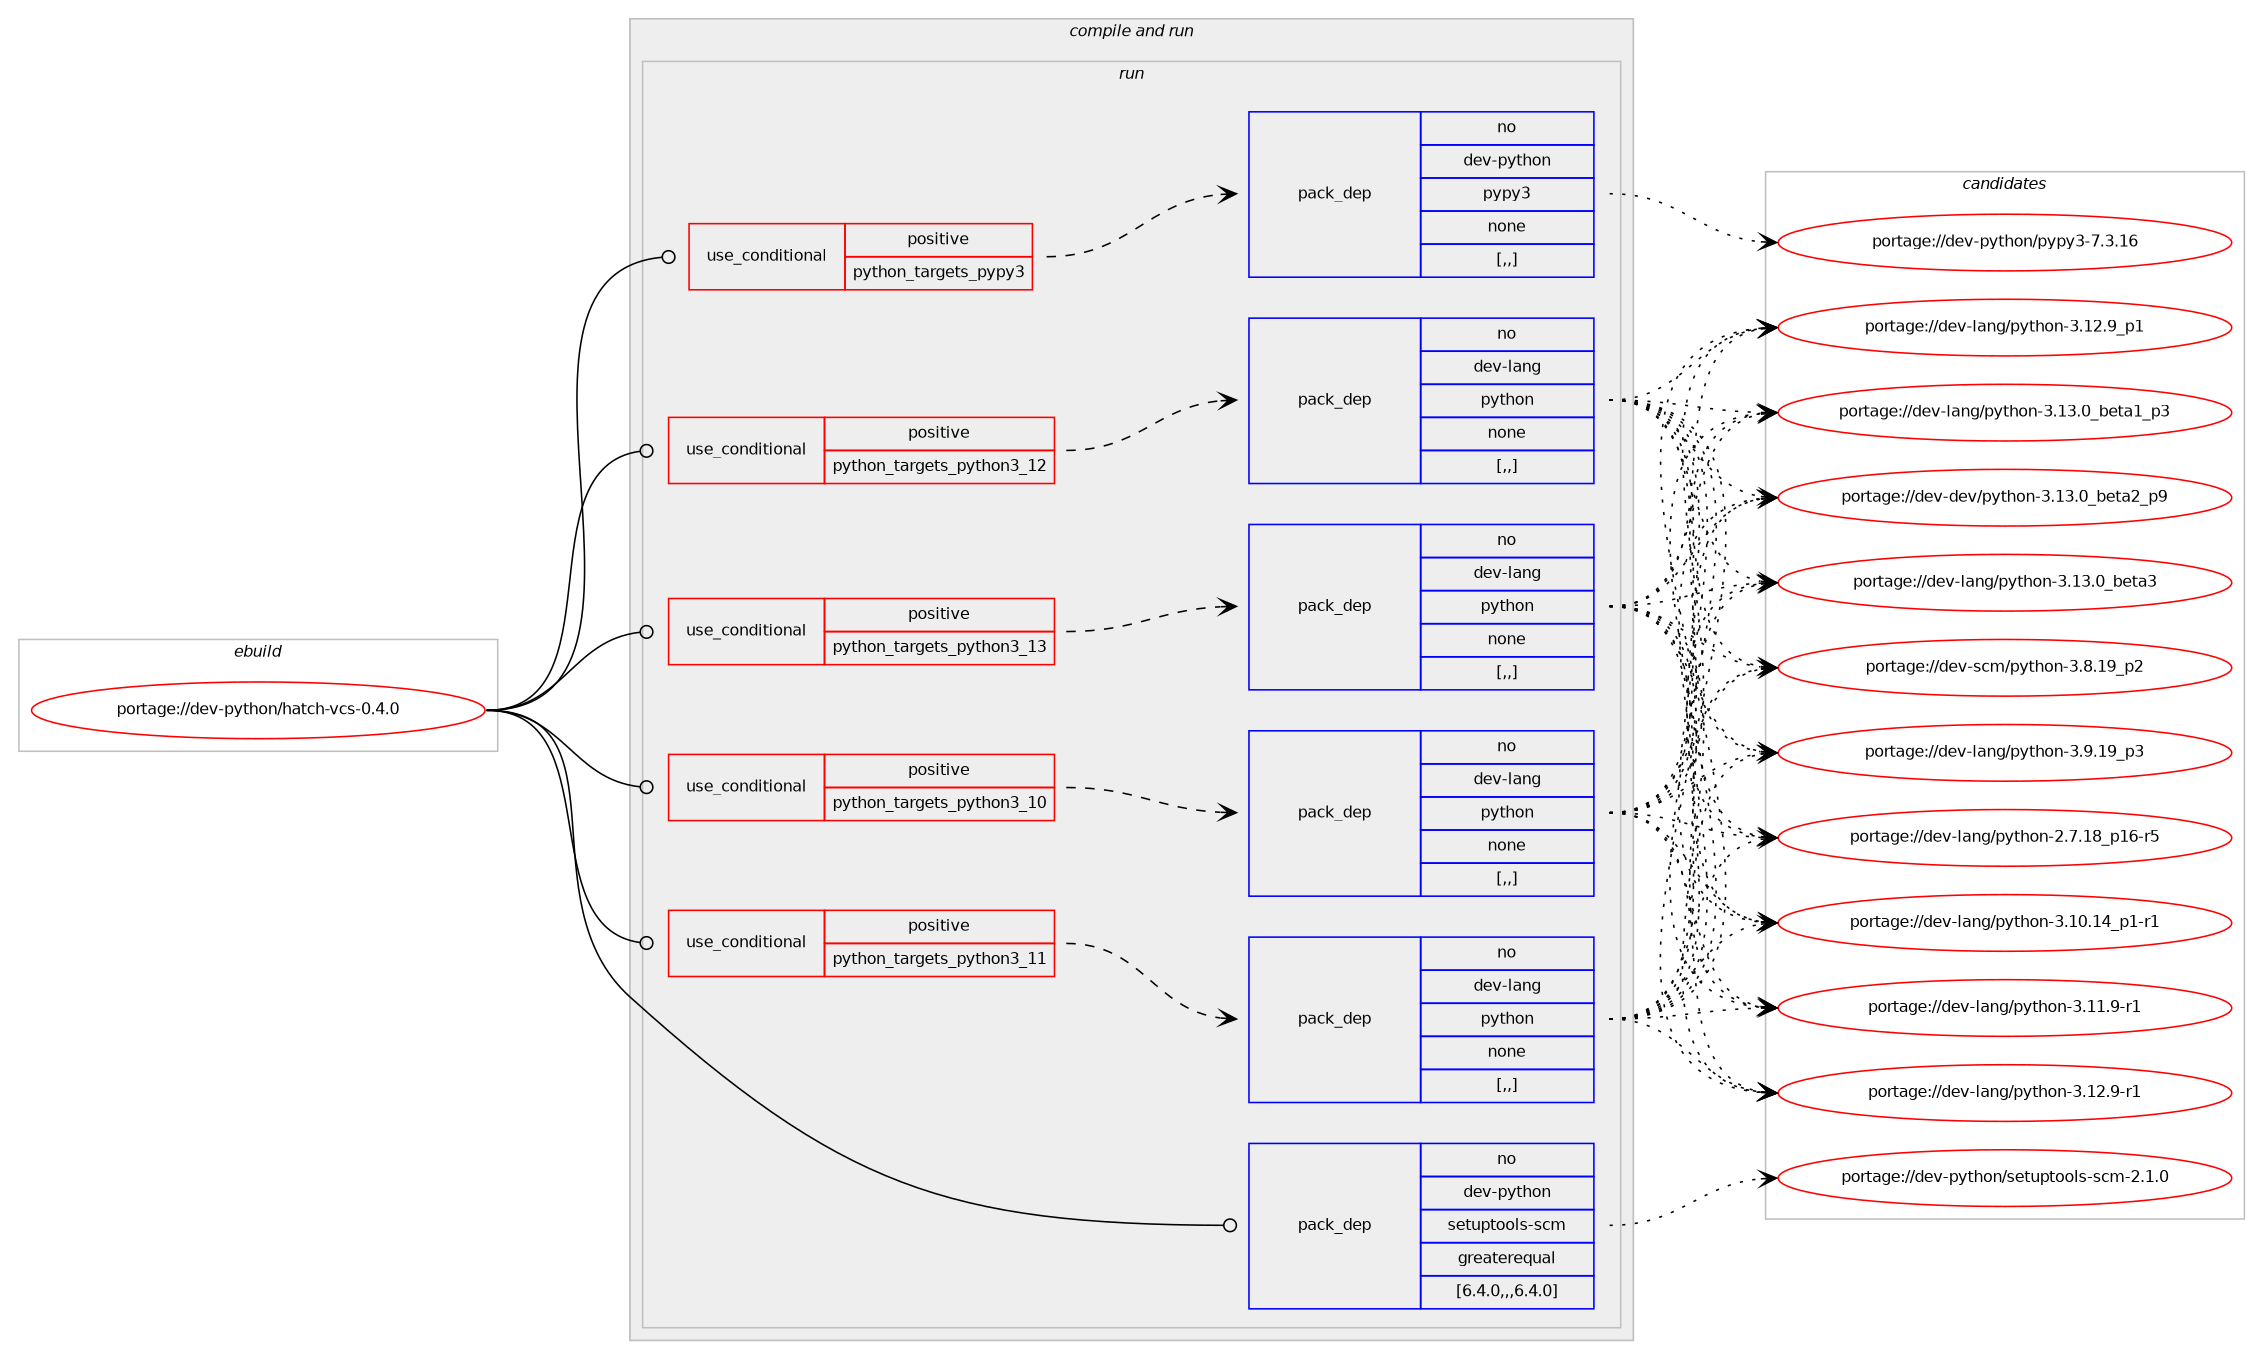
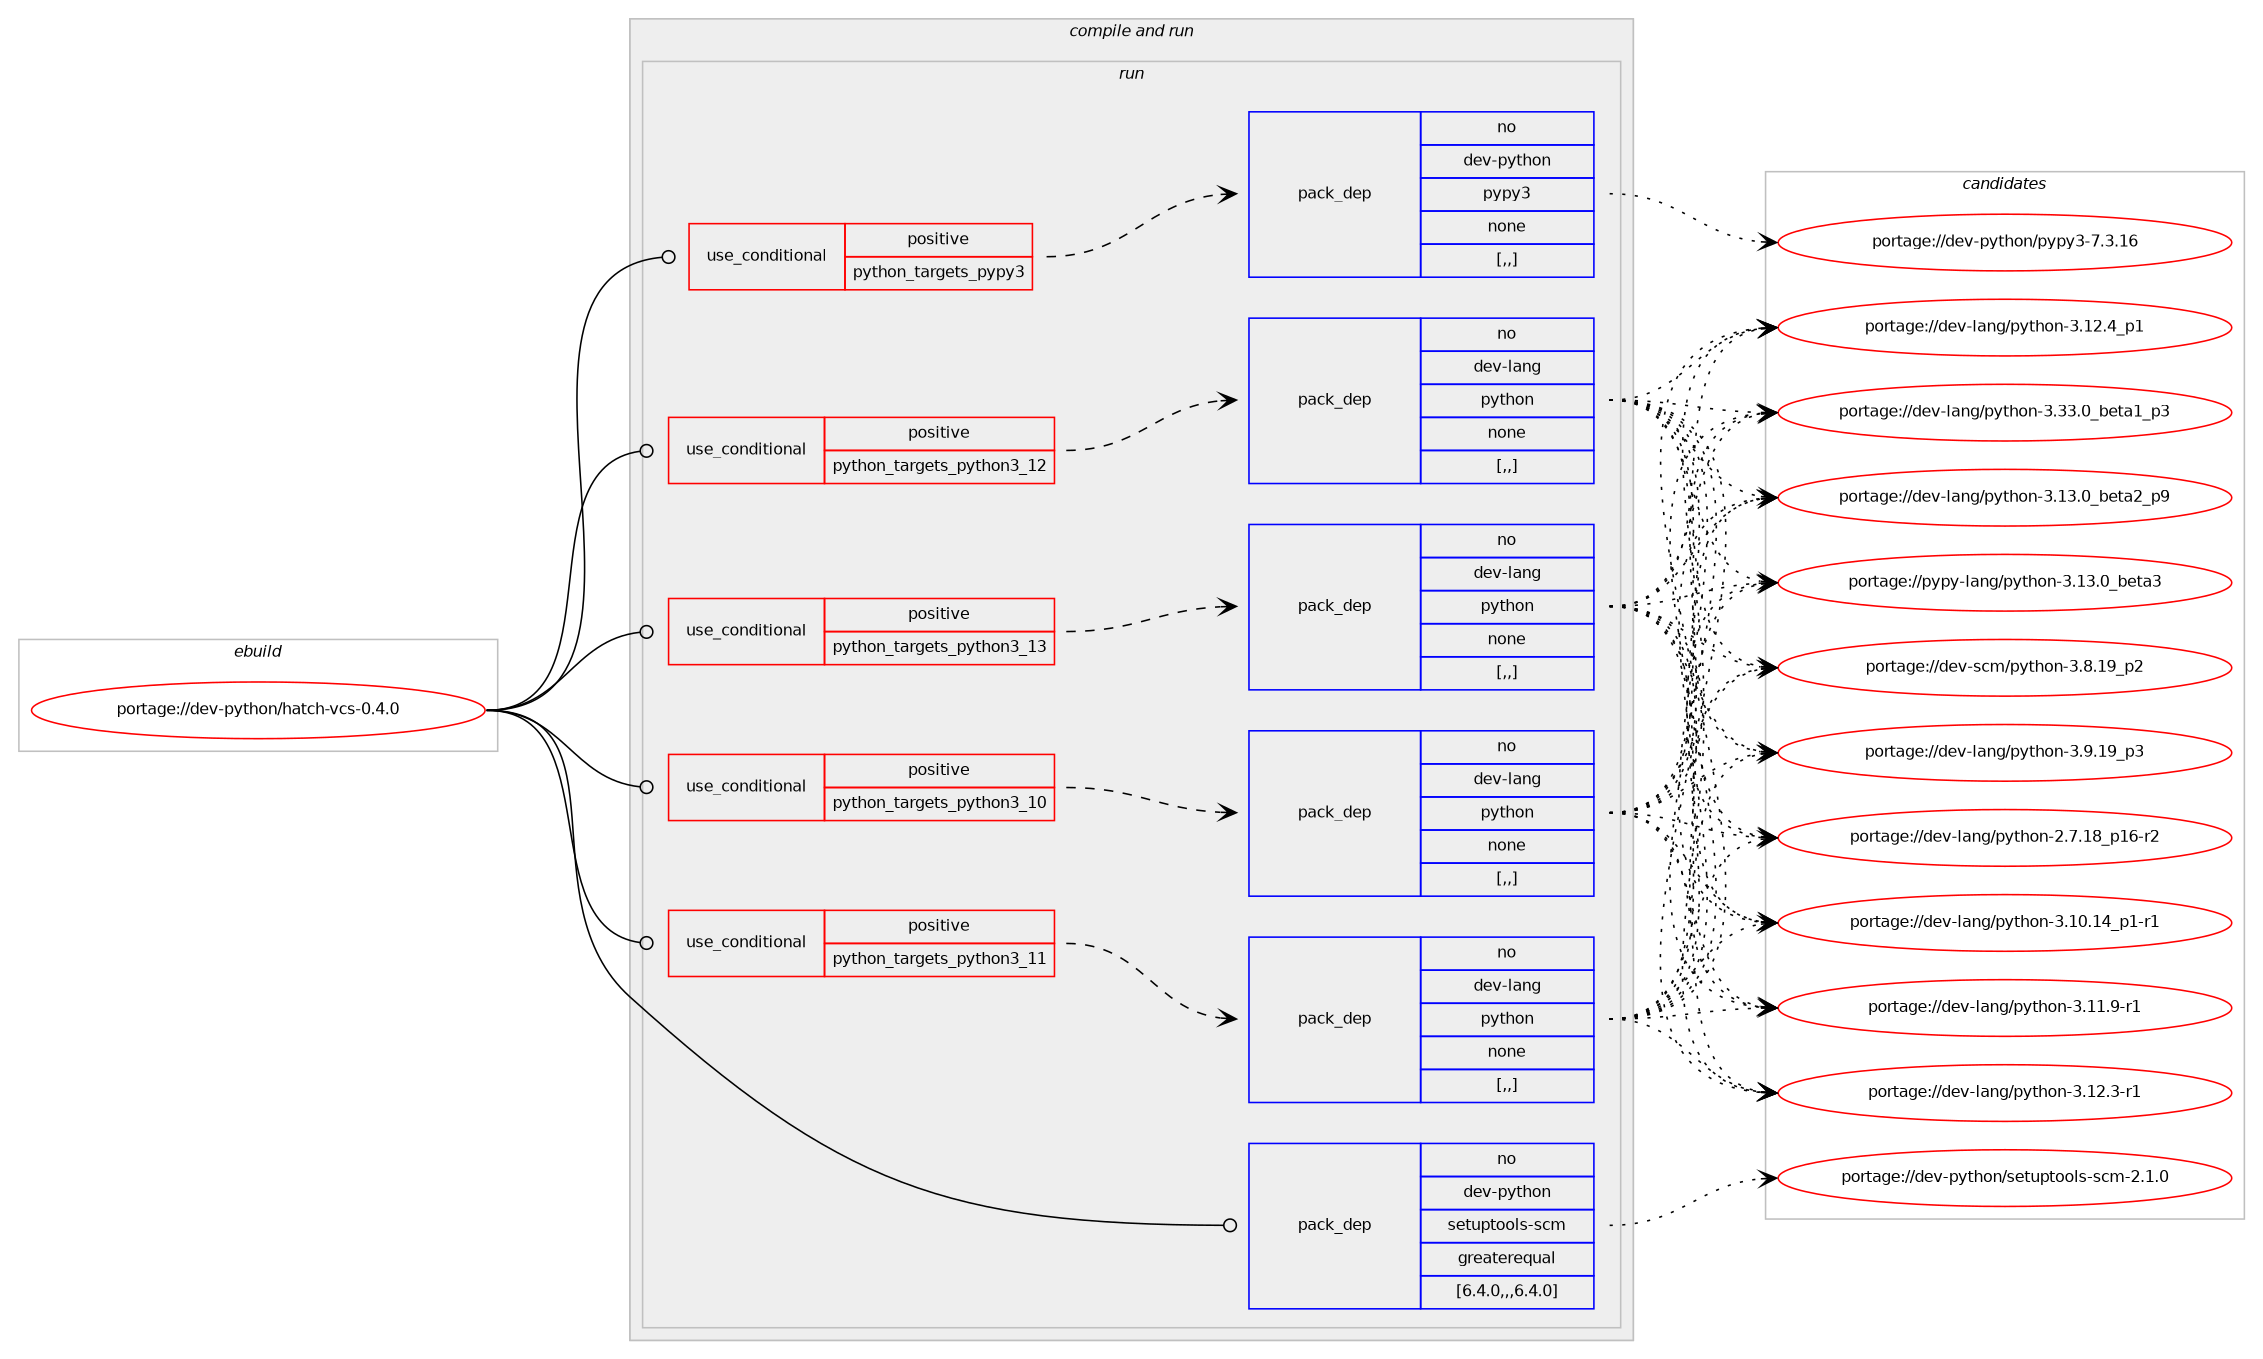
(2005, 328) -> (2005, 328)
(2005, 413) -> (2005, 413)
(2005, 498) -> (2005, 498)
(2005, 583) -> (2005, 583)
(2005, 838) -> (2005, 838)
(2005, 1093) -> (2005, 1093)
